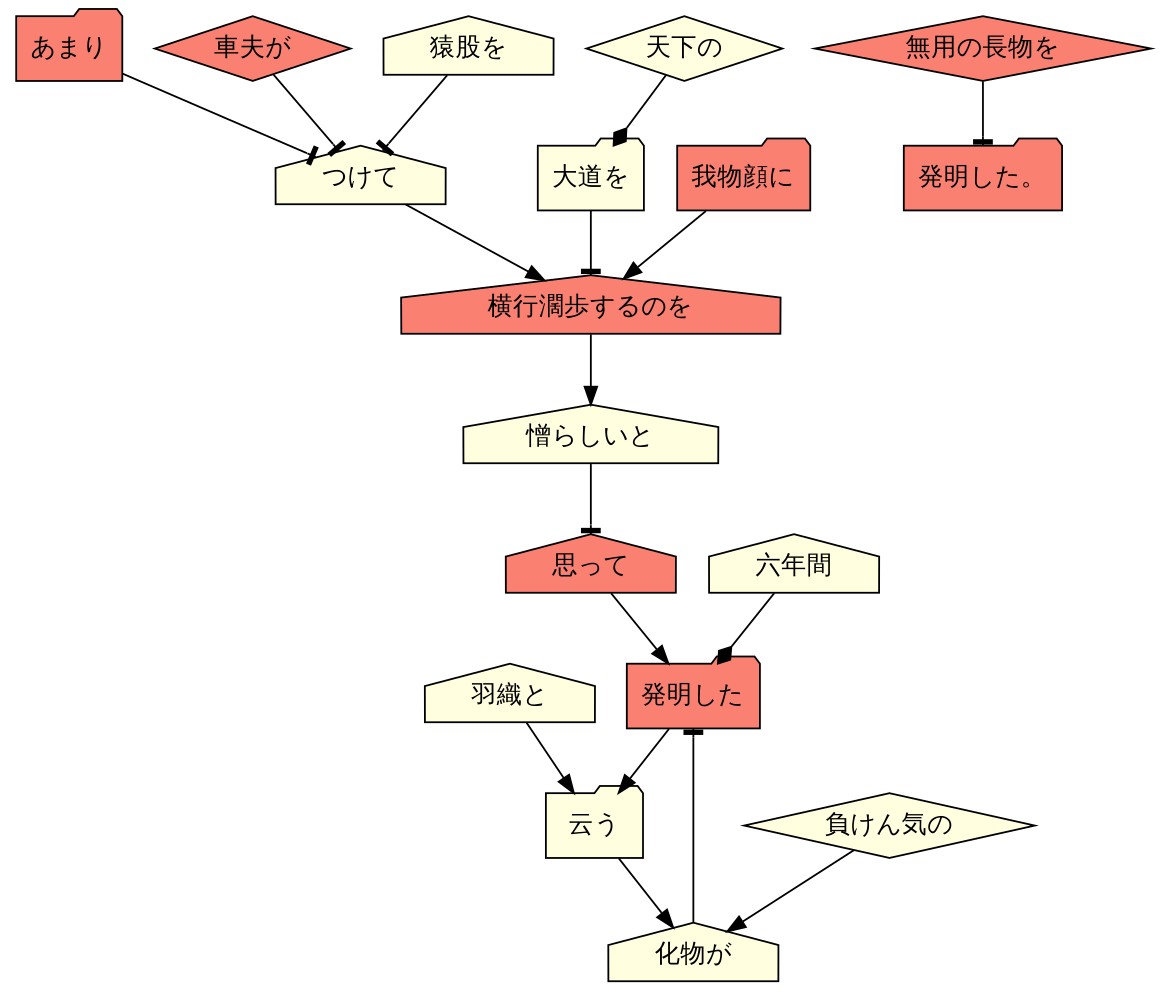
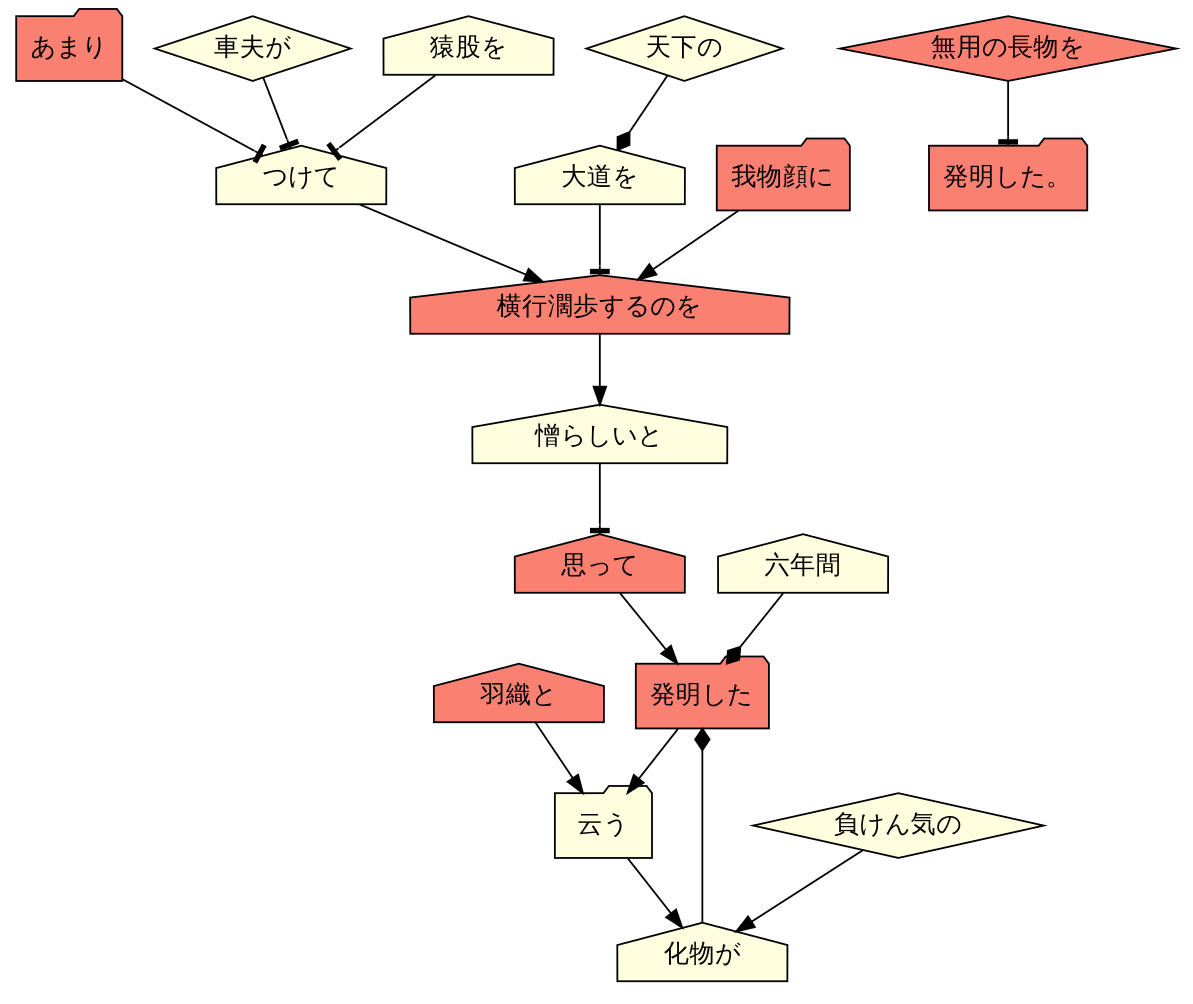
(253, 49) -> (253, 49)
(591, 178) -> (600, 178)
(510, 696) -> (519, 696)
(693, 830) -> (702, 836)
